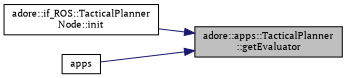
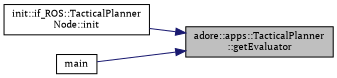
(81, 20) -> (77, 20)
(81, 64) -> (77, 64)
